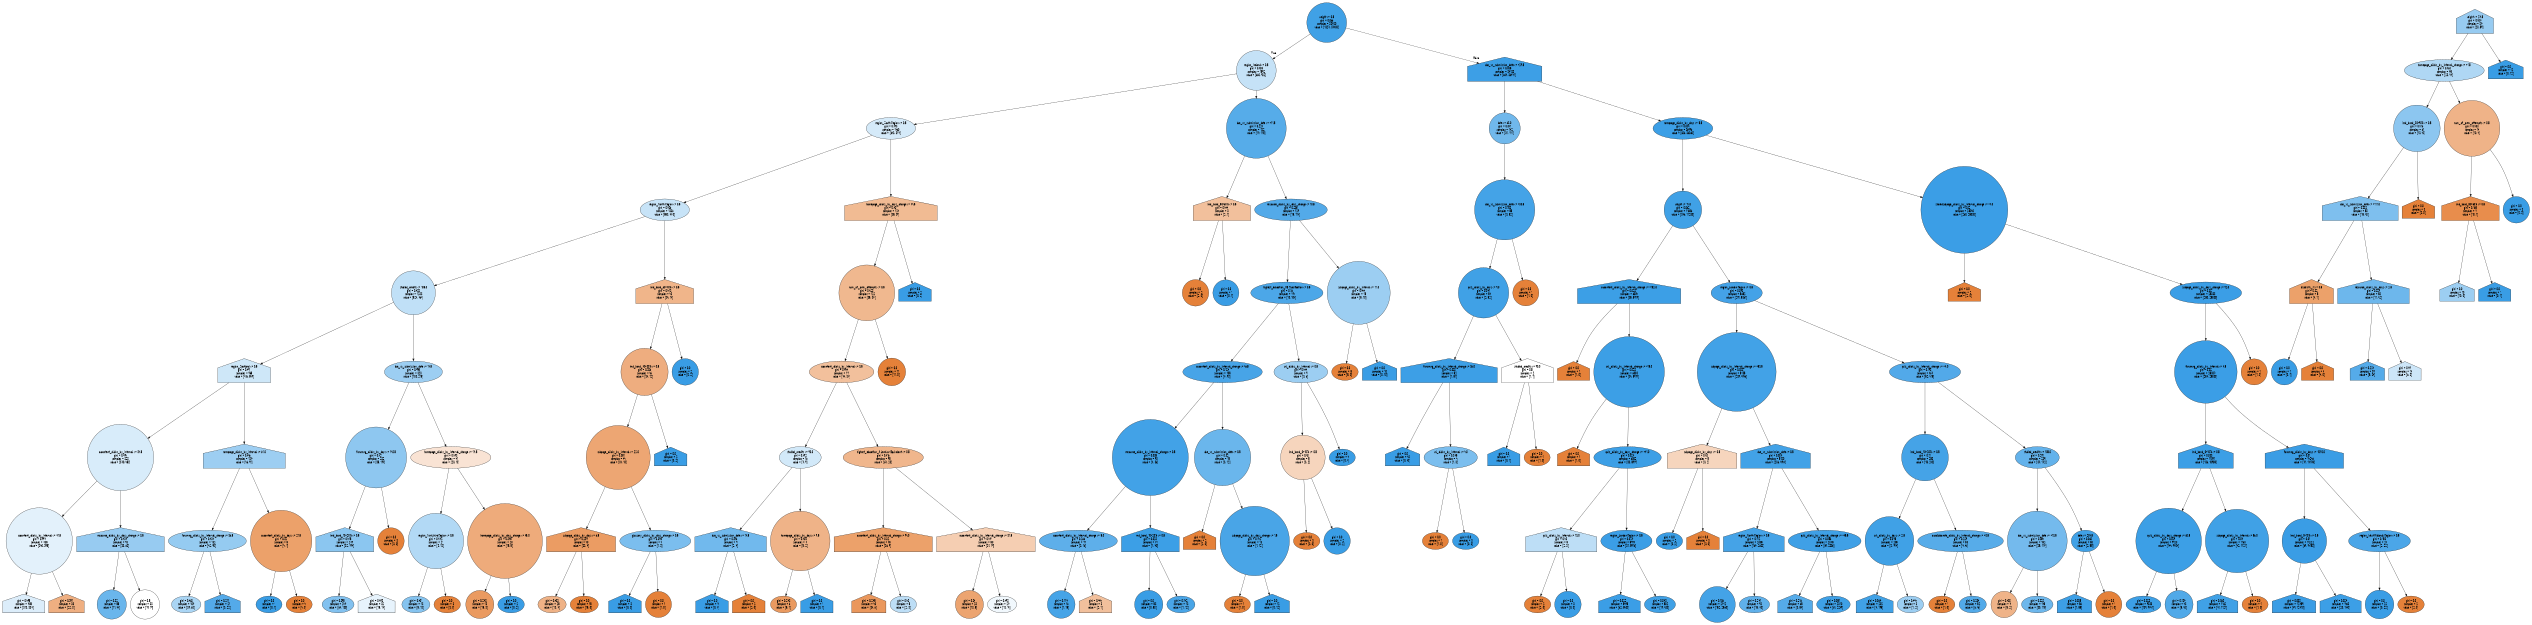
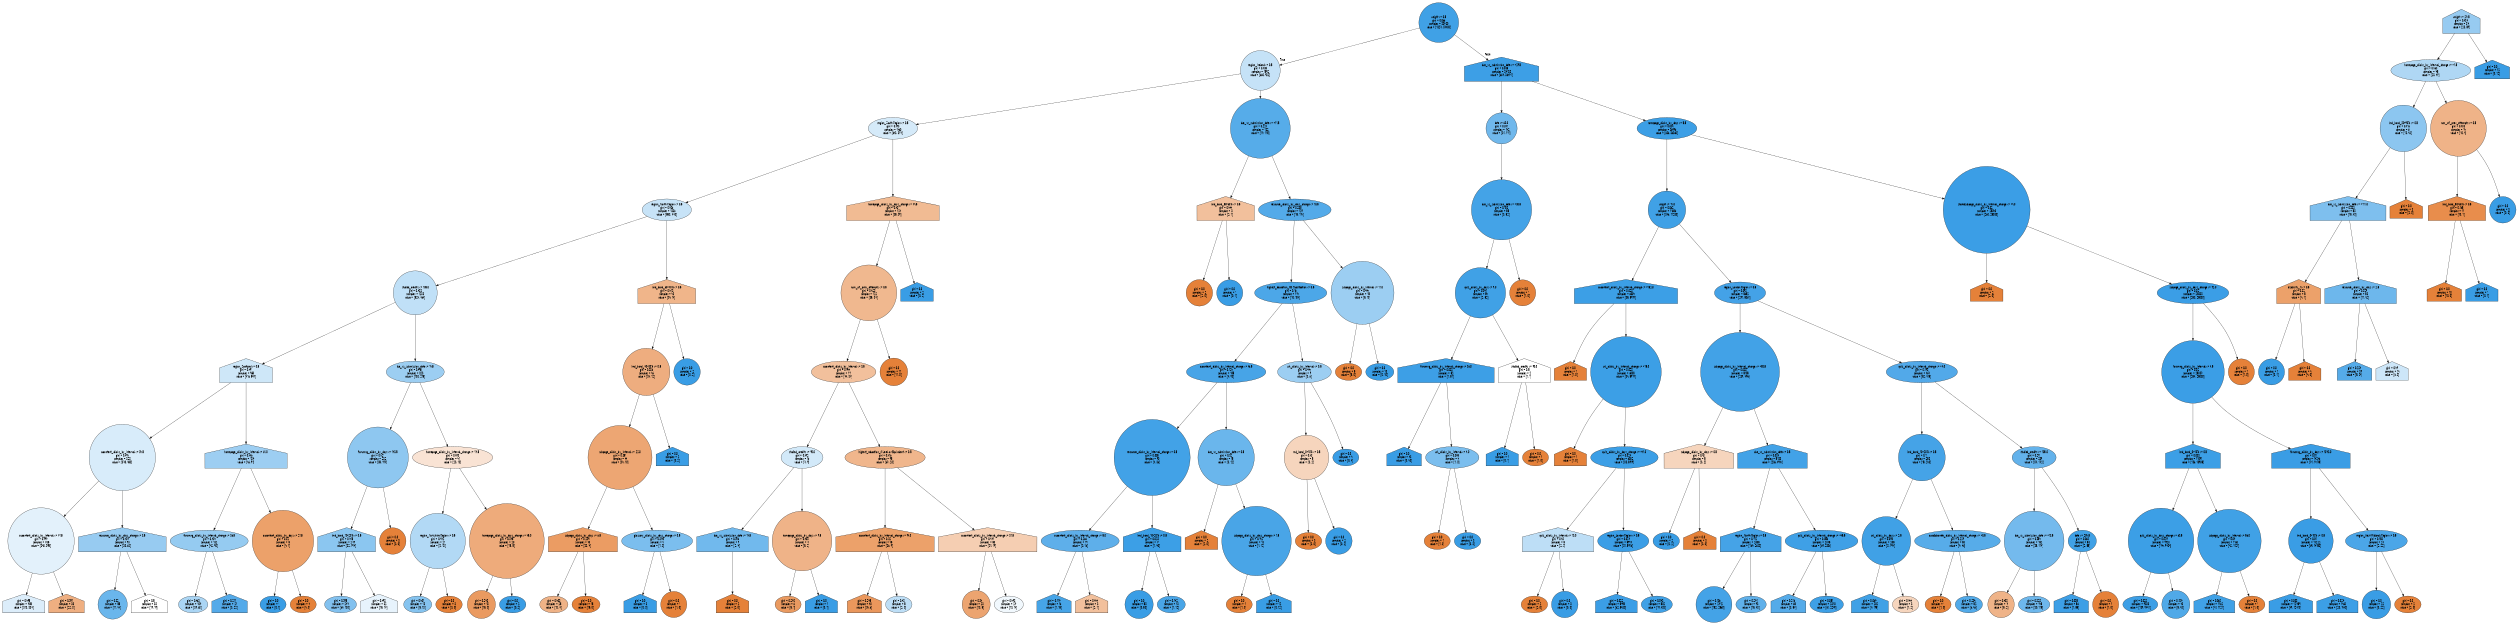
(2457, 293) -> (2444, 293)
(1380, 372) -> (1380, 372)
(145, 604) -> (149, 604)
(712, 604) -> none
(1061, 604) -> (1054, 604)
(1910, 604) -> (1906, 604)
